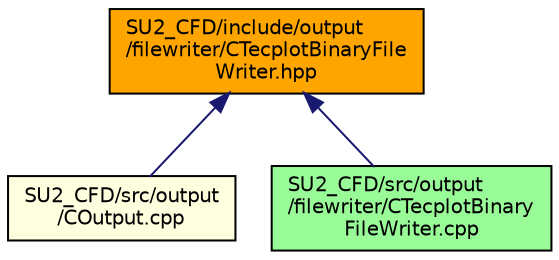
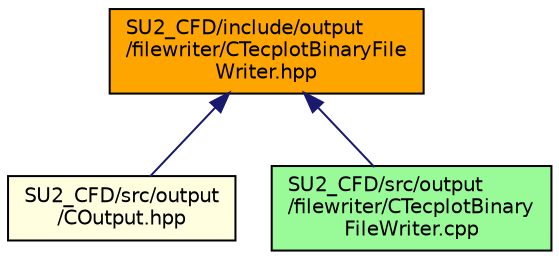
(122, 208) -> (122, 208)
